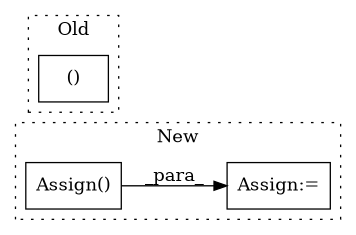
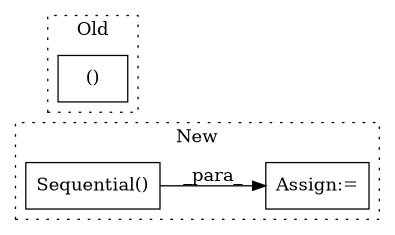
(74, 186) -> (93, 186)
